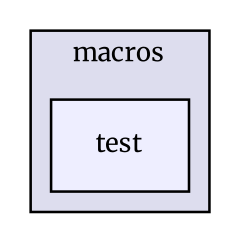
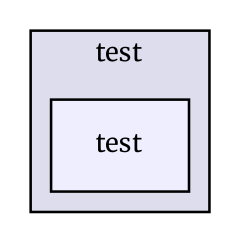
(120, 55) -> (120, 55)
